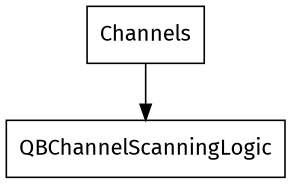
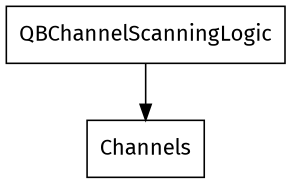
(146, 84) -> (146, 84)
